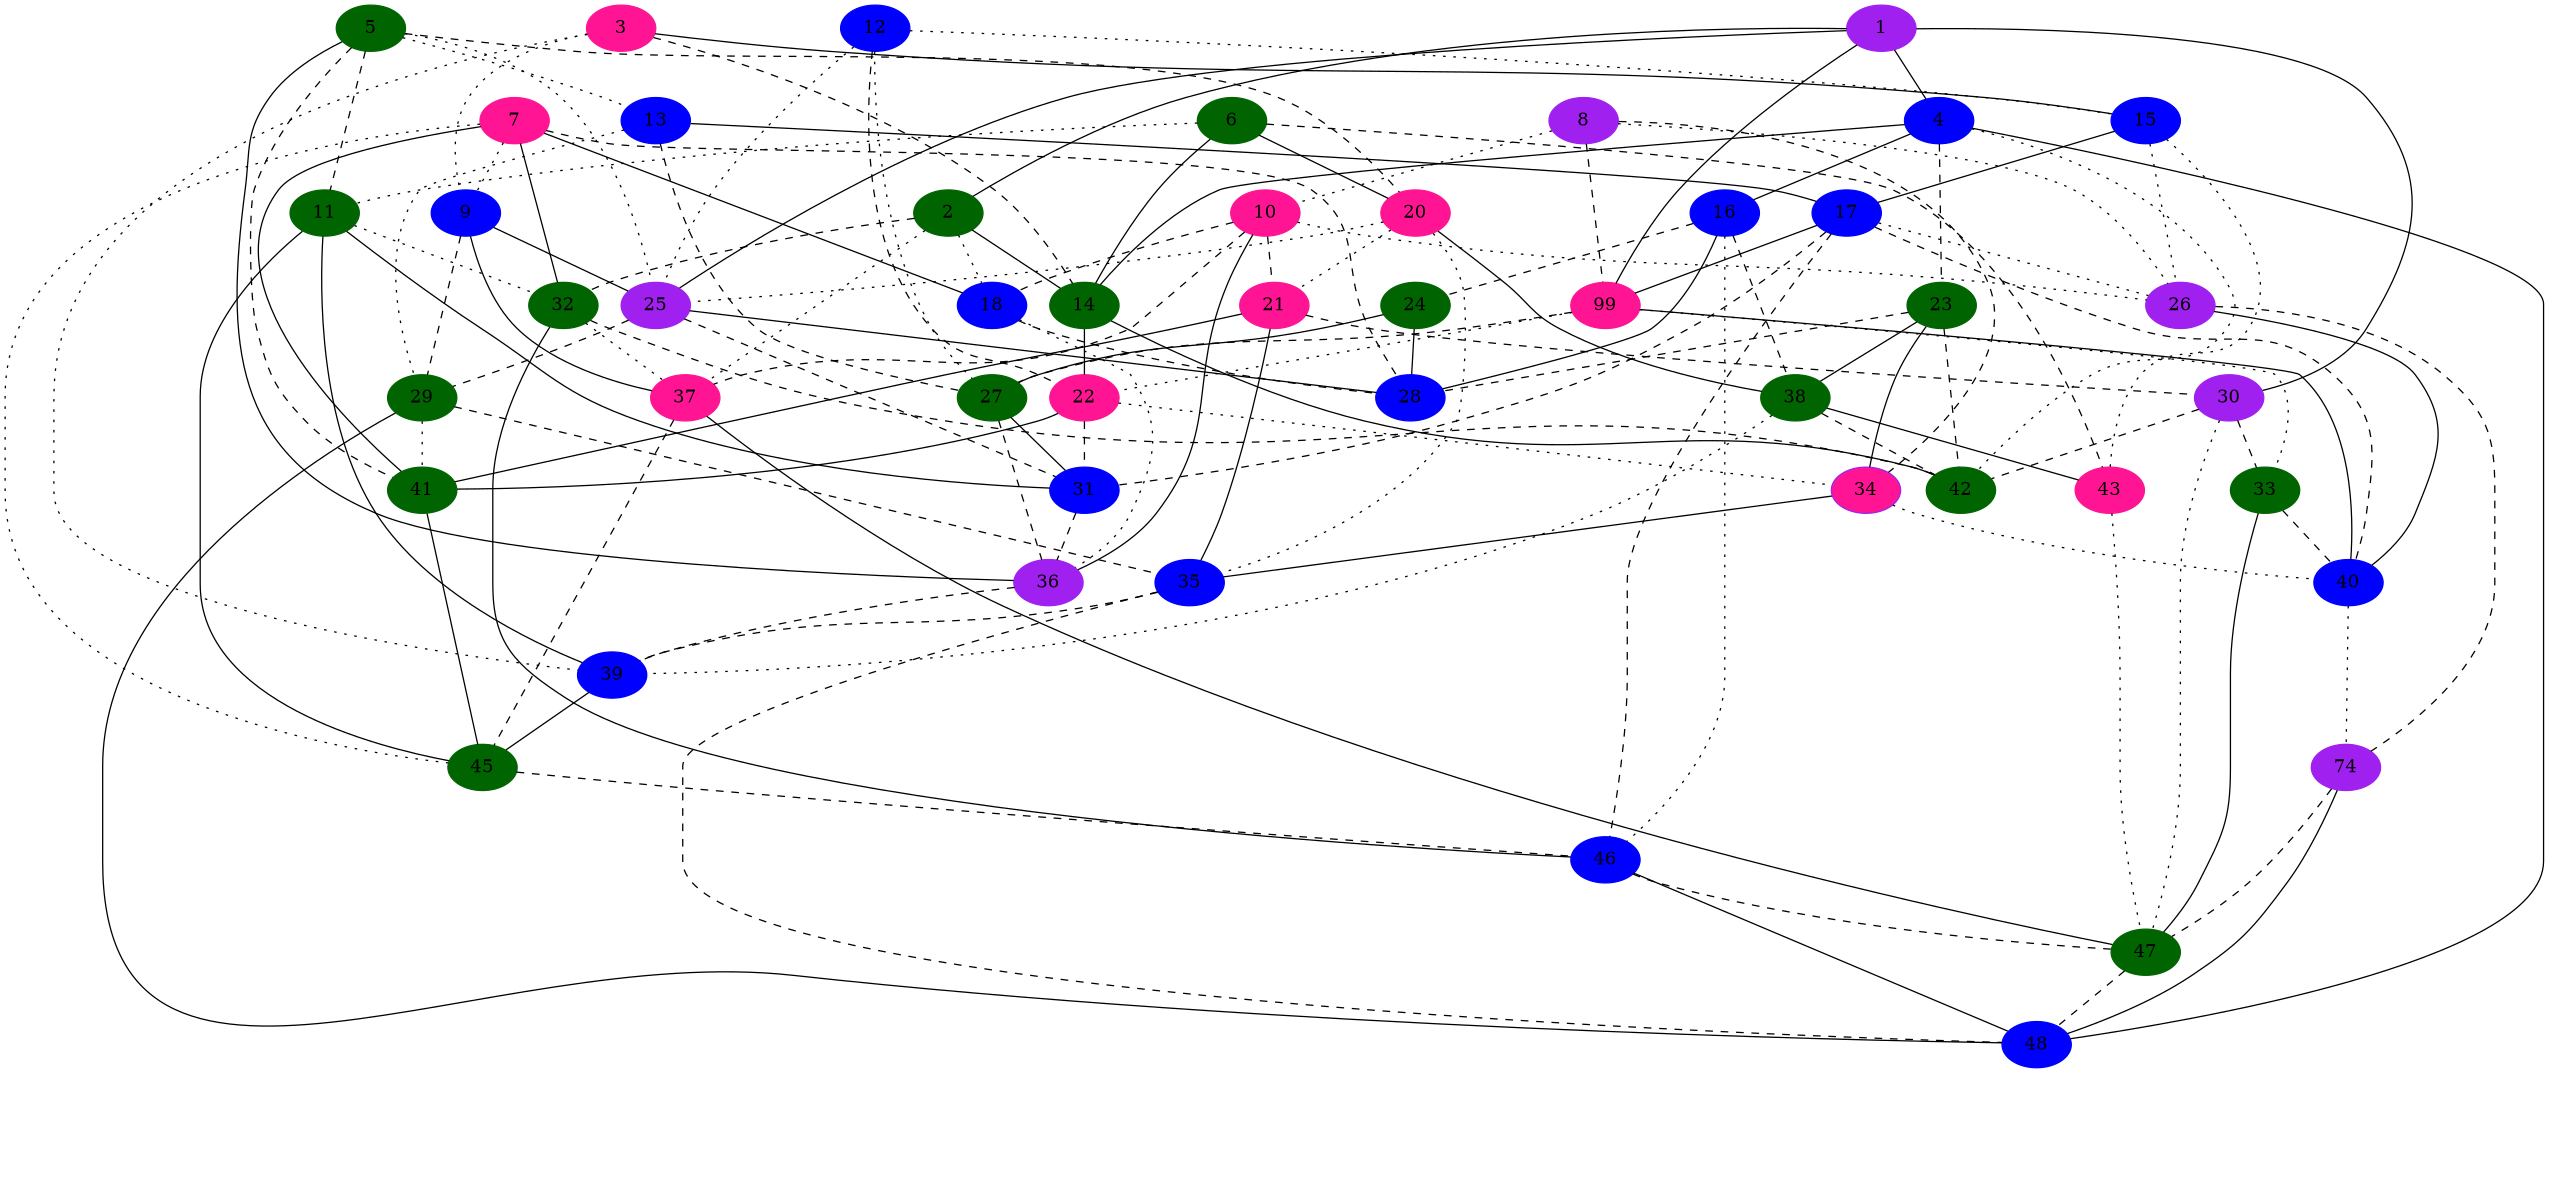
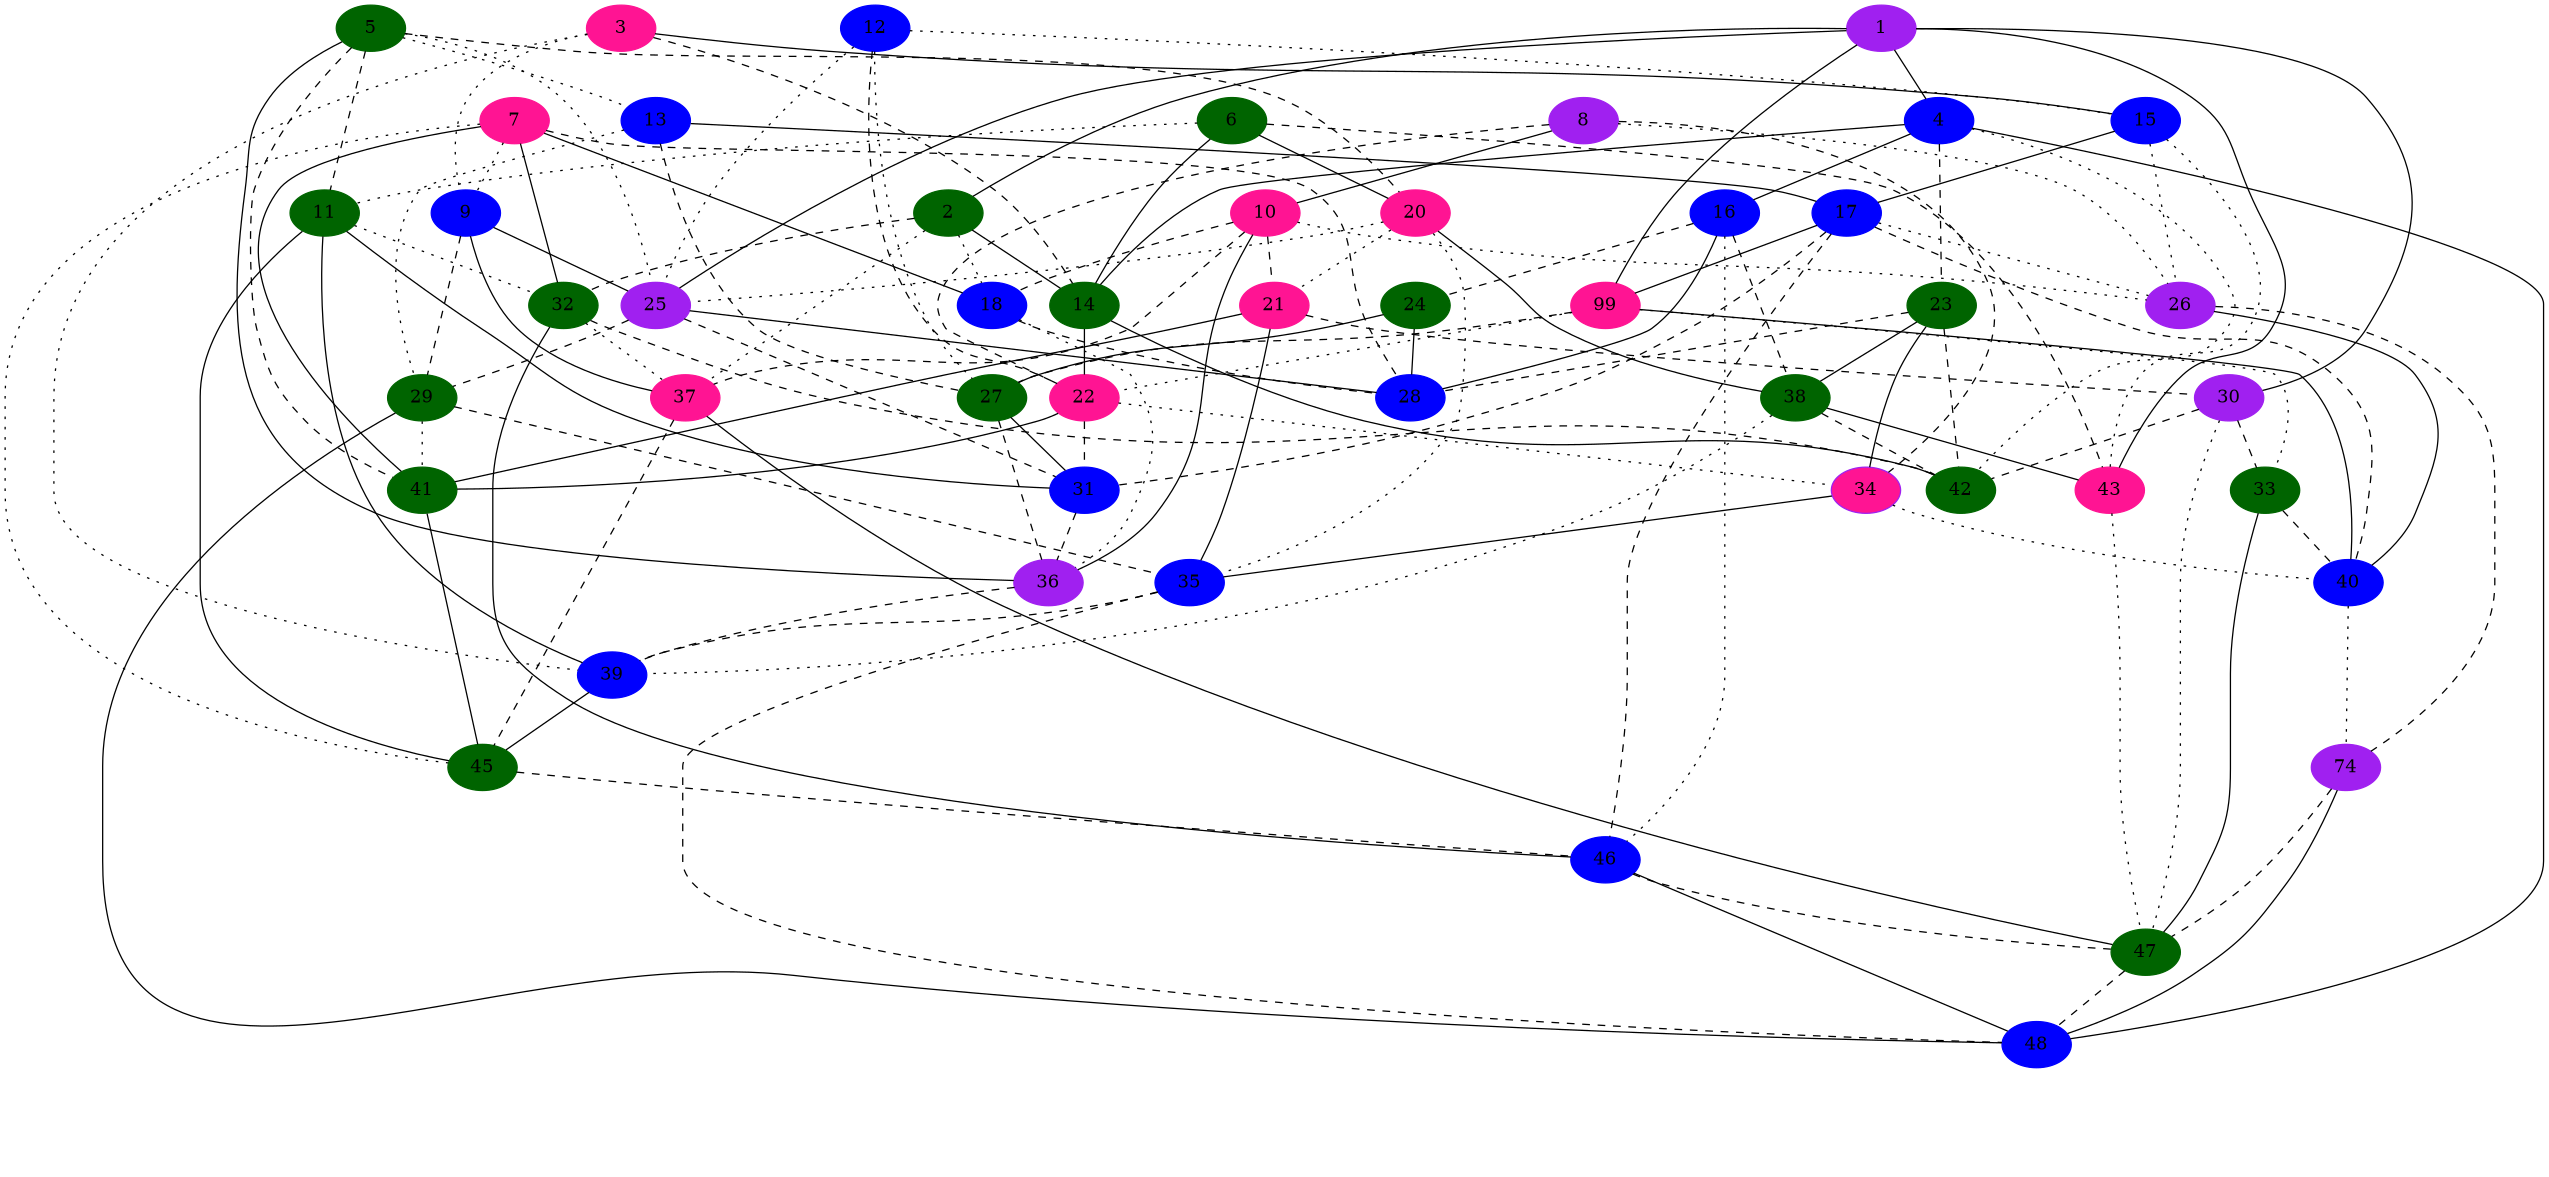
(1475, 152) -> (1475, 152)
none -> (2242, 174)
(1595, 213) -> (1150, 185)
